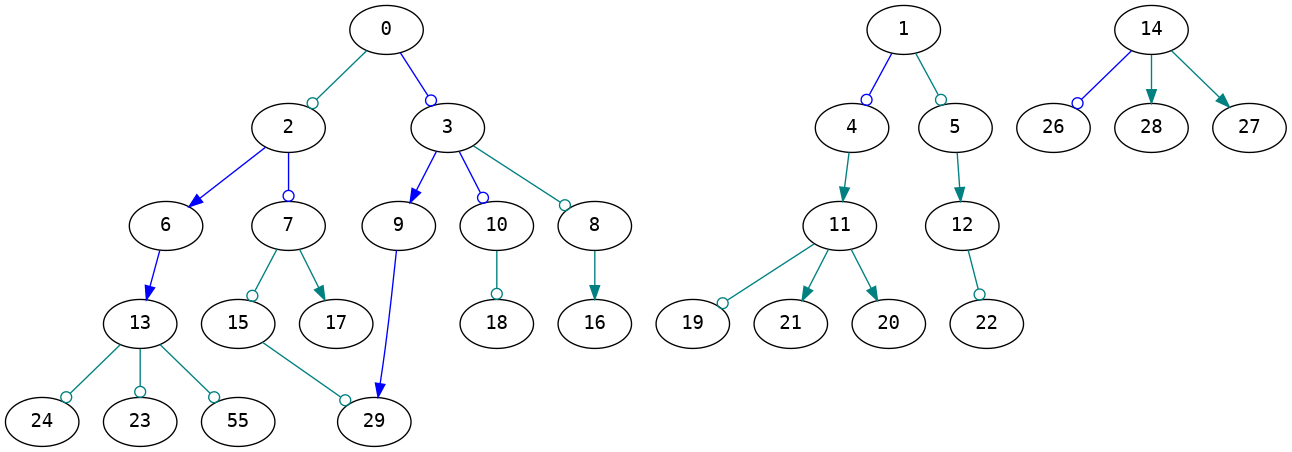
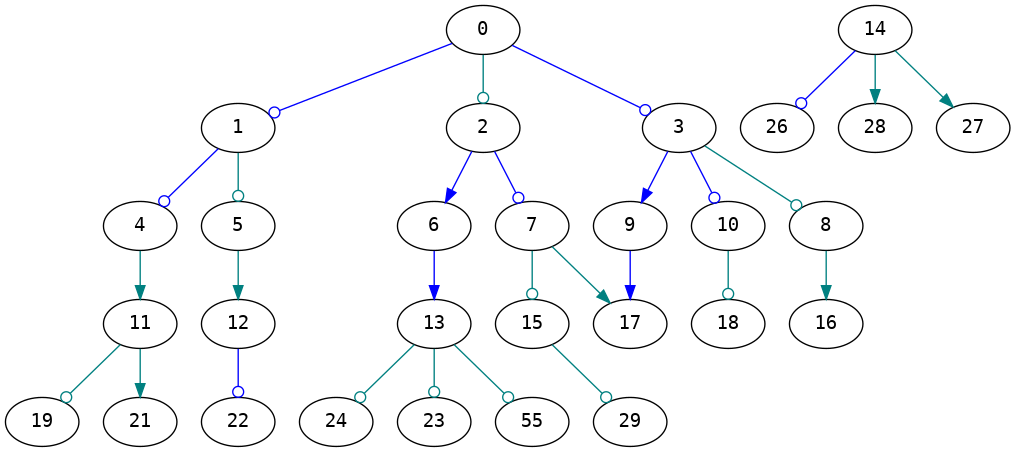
none -> (366, 77)
(973, 270) -> (238, 368)
(389, 317) -> (630, 268)
(889, 324) -> none
